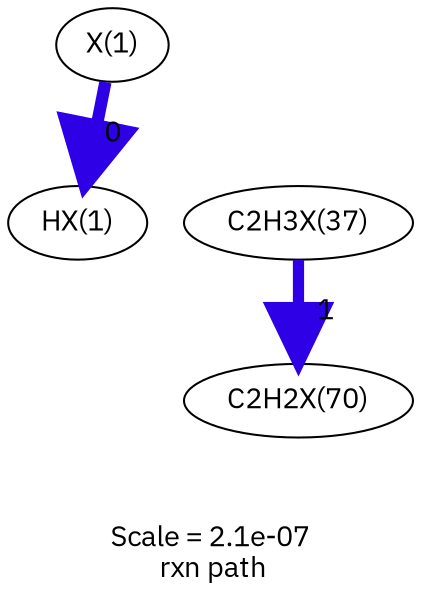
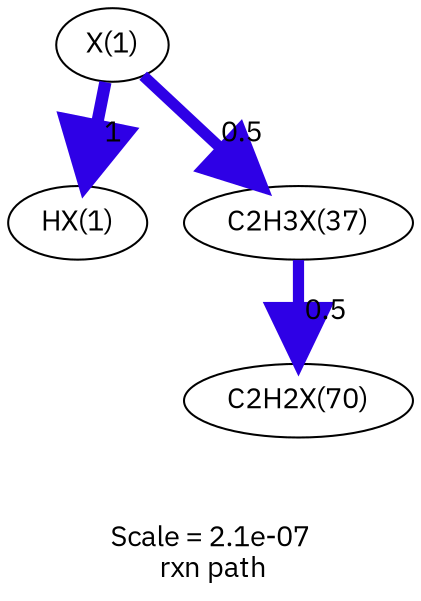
none -> (182, 112)
(110, 134) -> (110, 134)
(323, 312) -> (323, 312)
